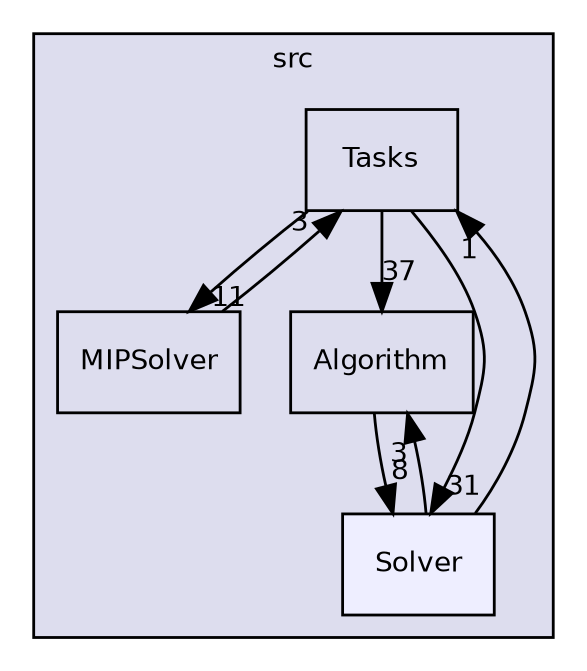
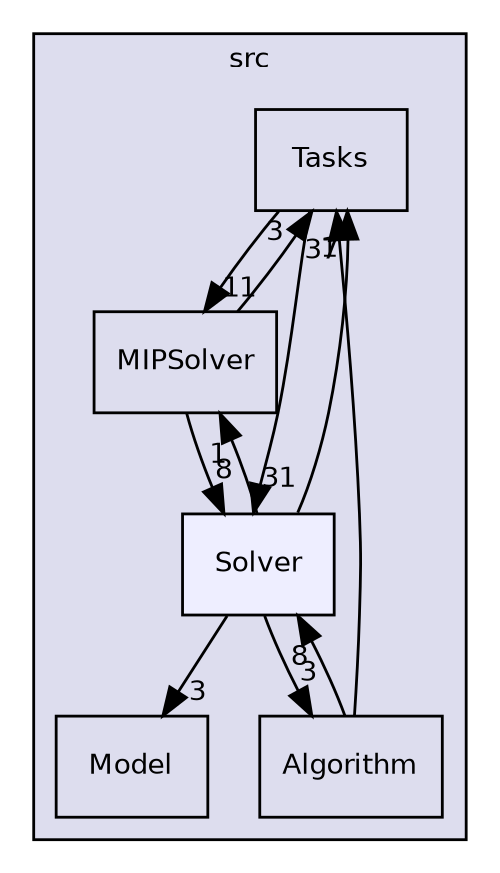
(382, 247) -> (358, 477)
none -> (199, 451)
none -> (245, 474)
none -> (132, 767)
